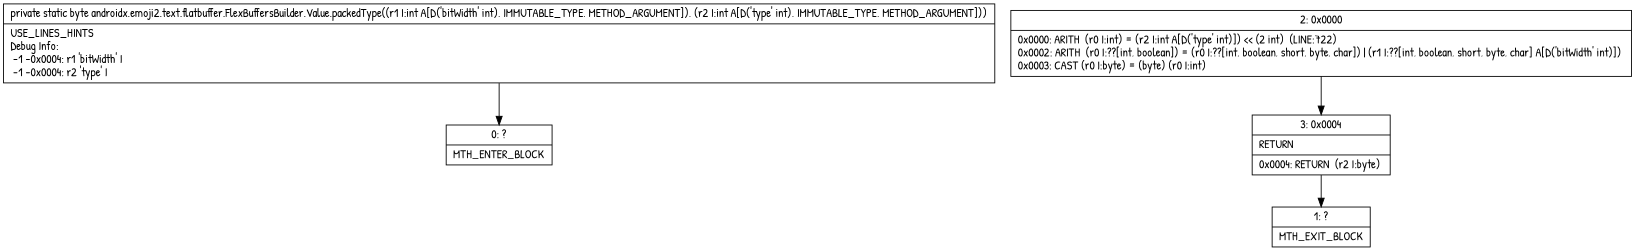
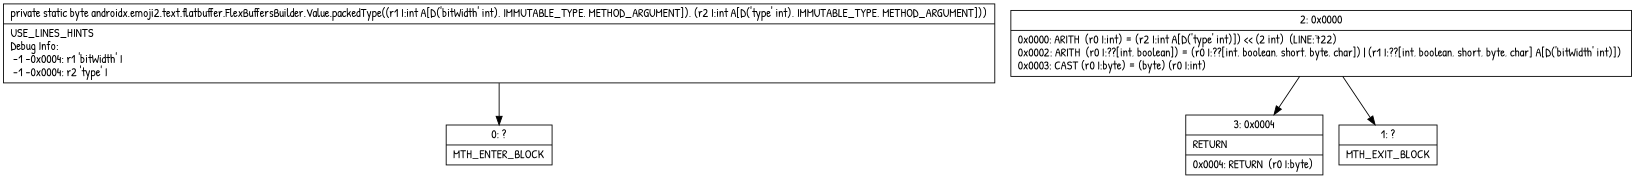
(1321, 164) -> (1254, 164)
(1321, 187) -> (1356, 97)
